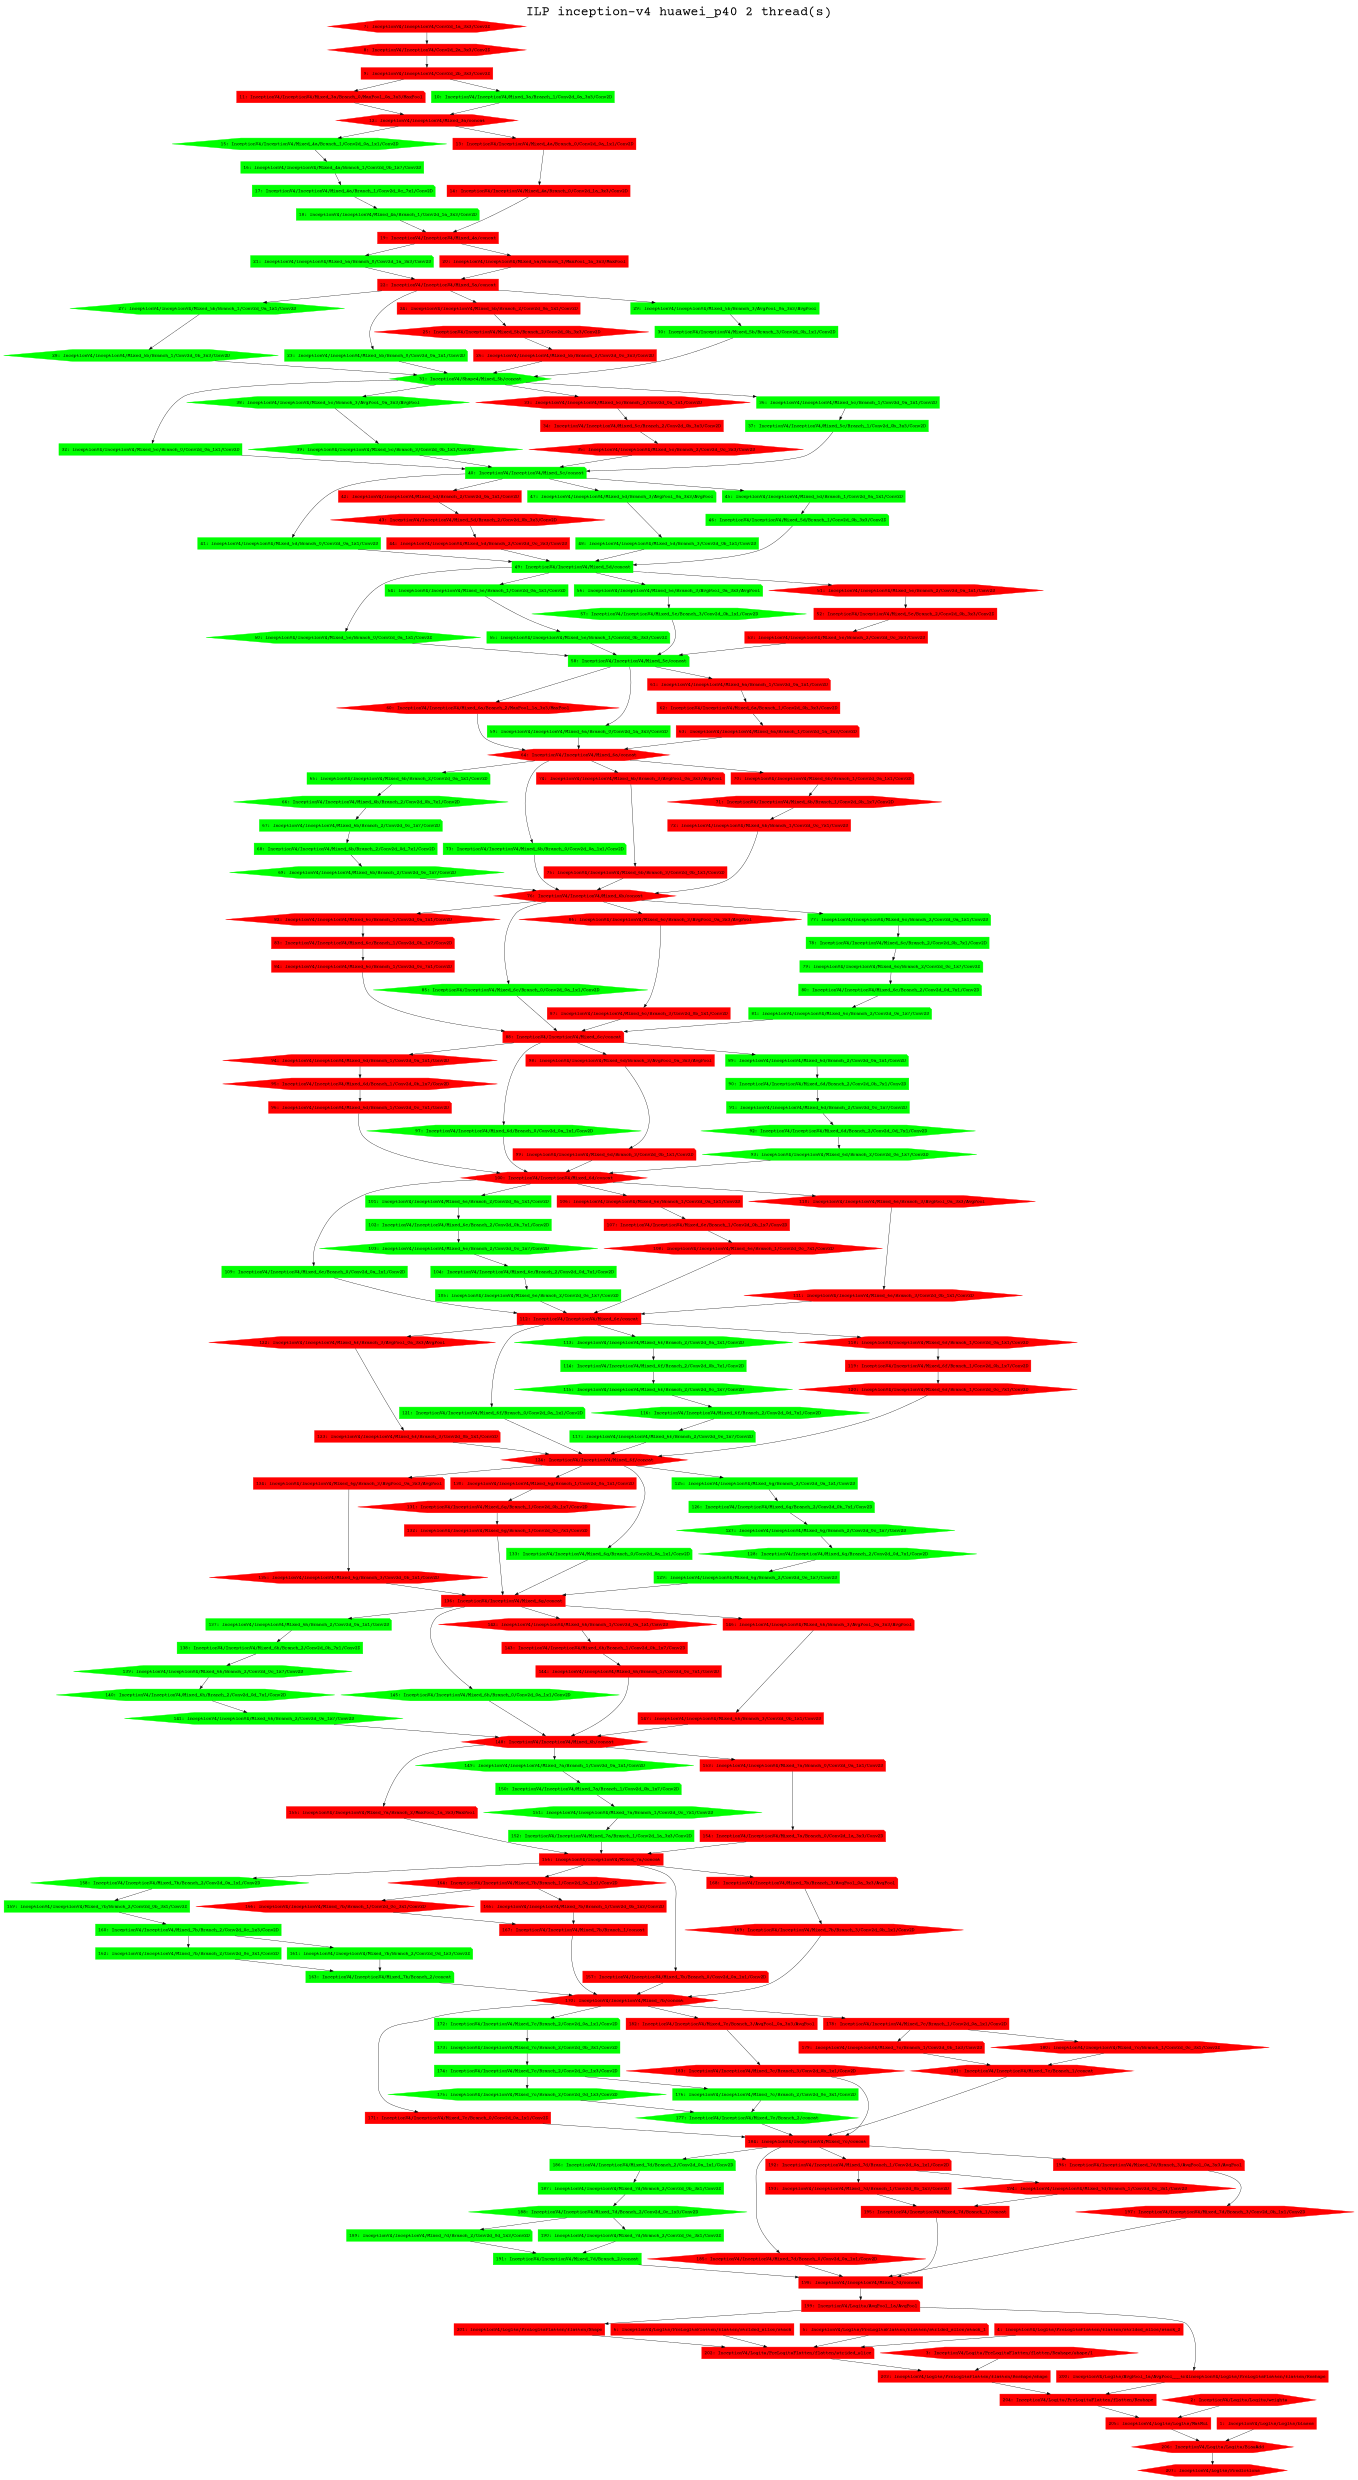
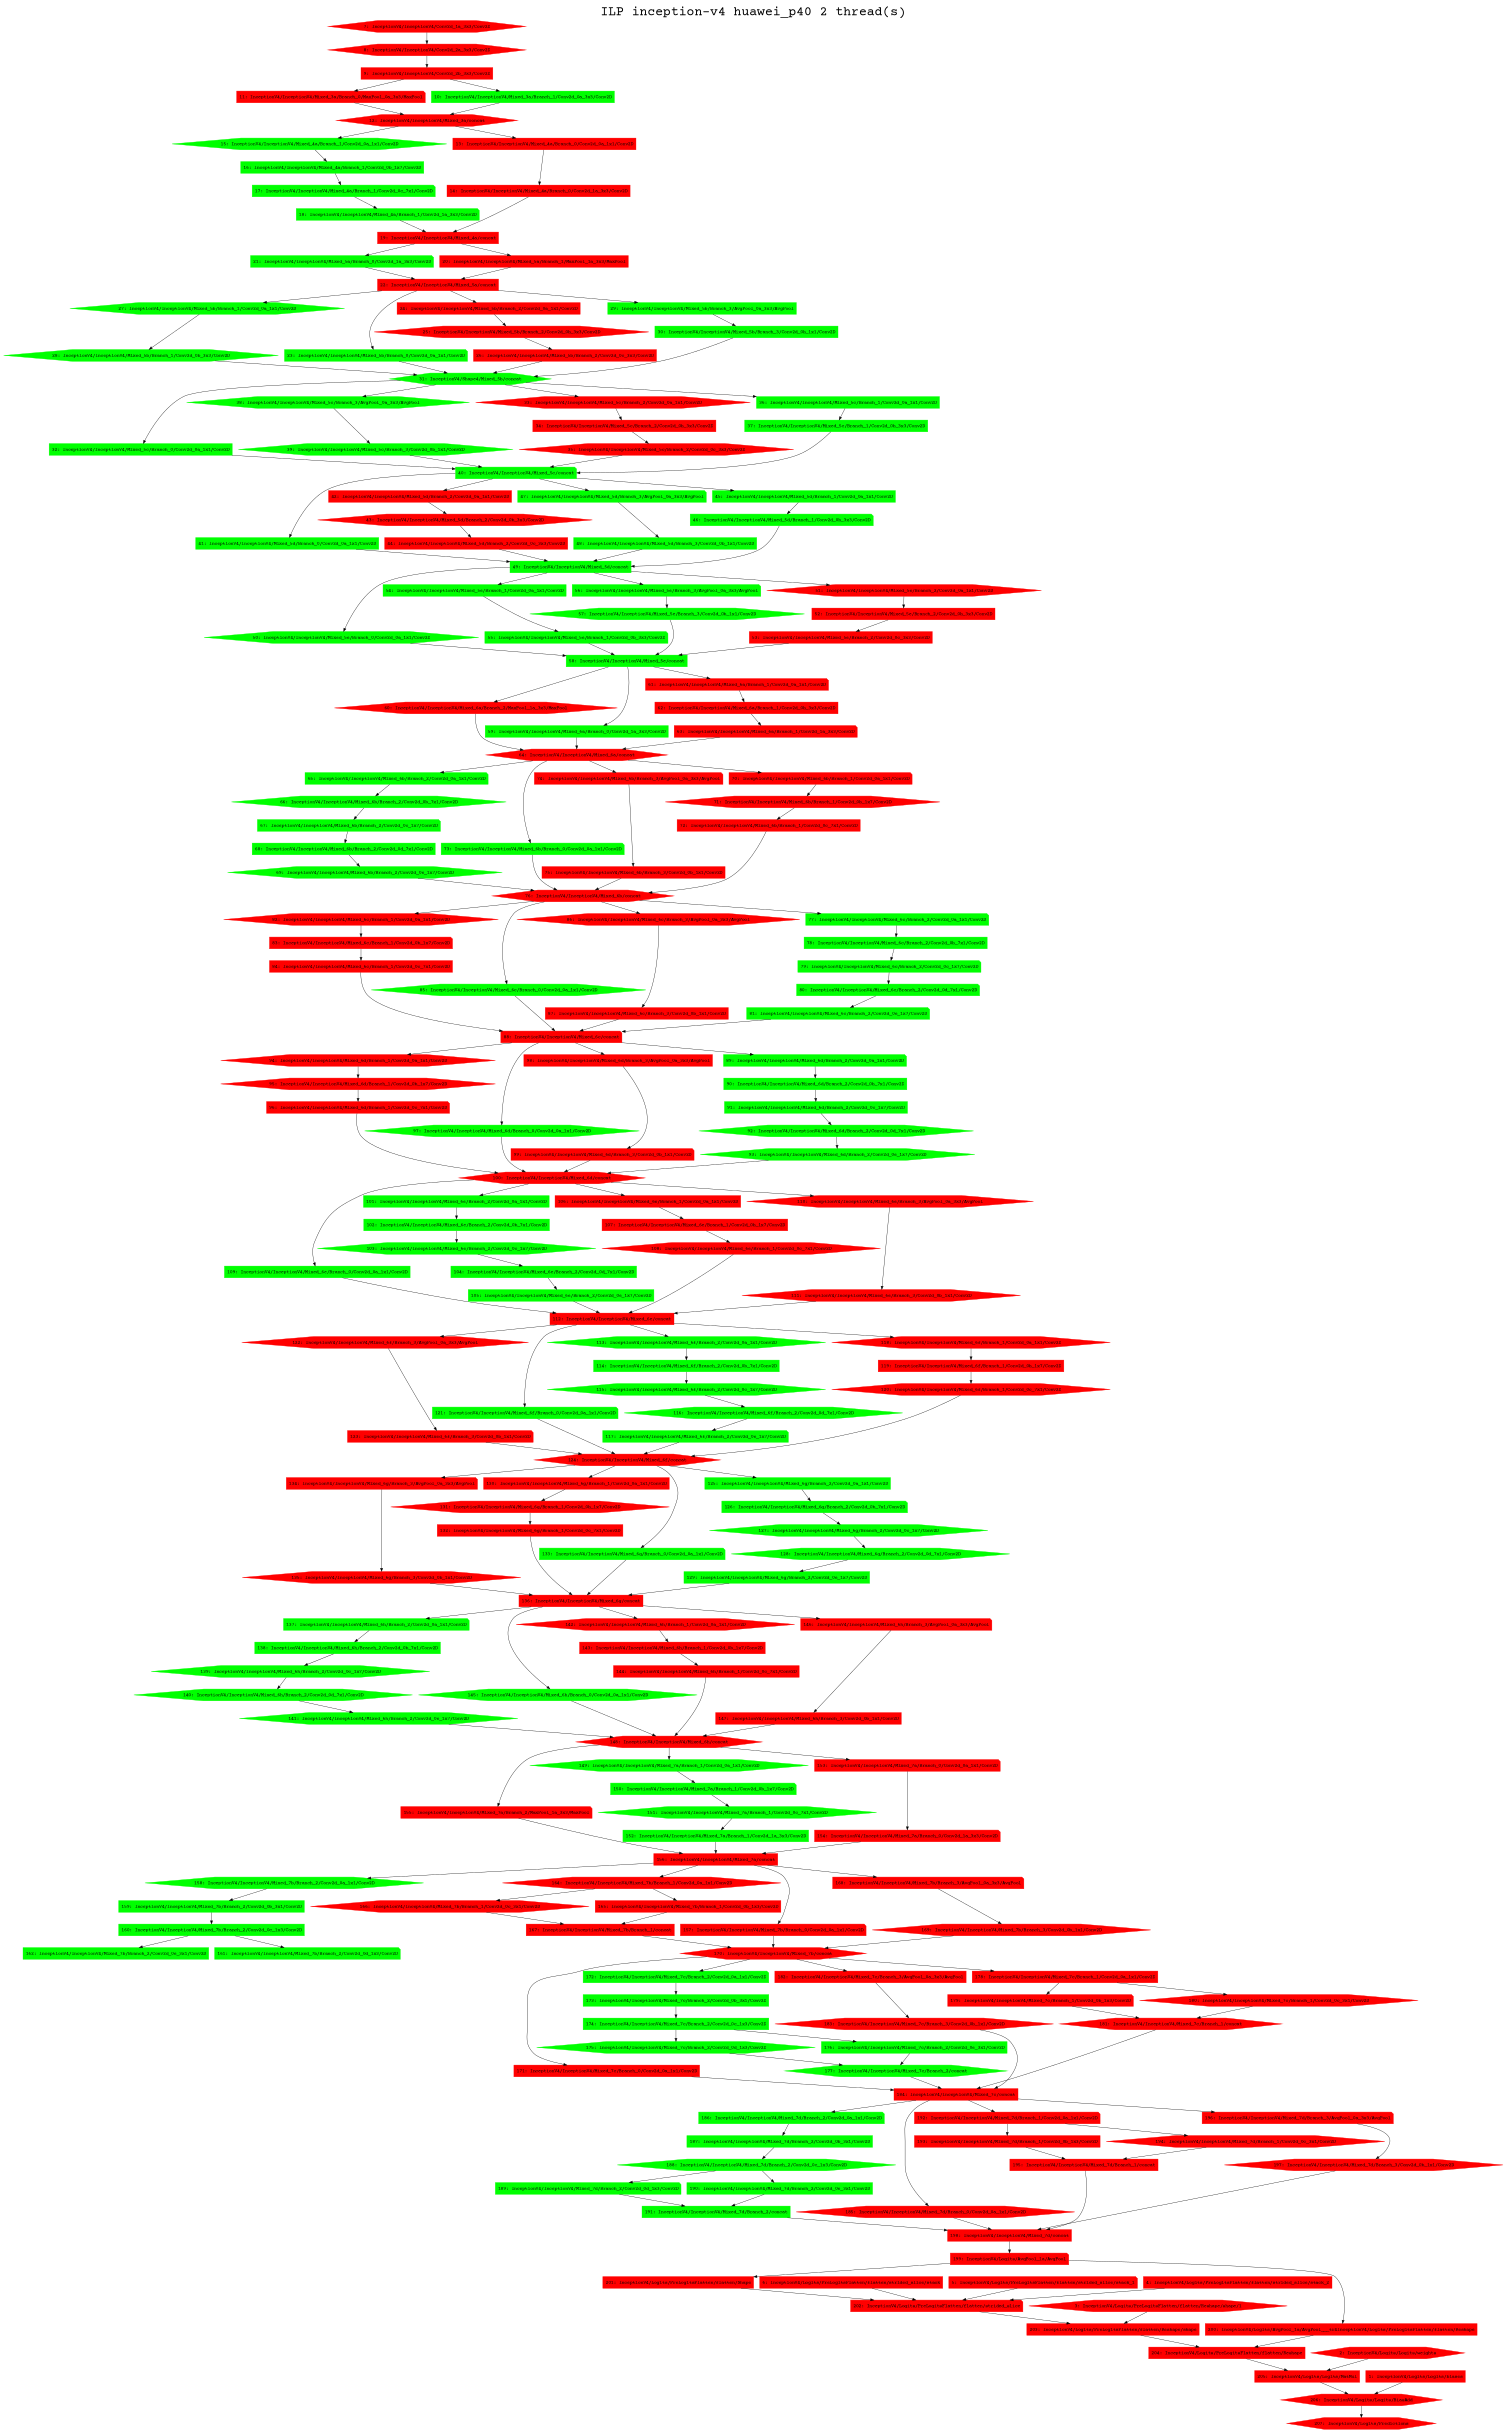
(629, 661) -> (627, 661)
(380, 1977) -> none
